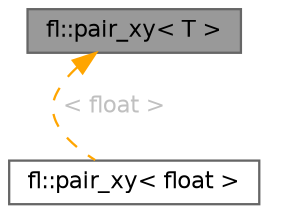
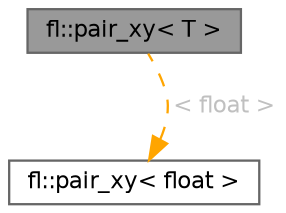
(55, 118) -> (167, 95)
